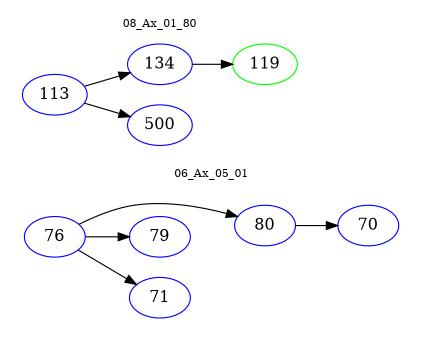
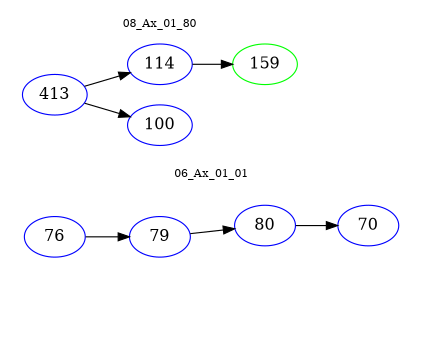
(160, 64) -> (160, 64)
(265, 64) -> (265, 64)
(55, 95) -> (55, 95)
(160, 125) -> (160, 125)
(212, 174) -> (212, 174)
(152, 204) -> (207, 232)
(160, 298) -> none
